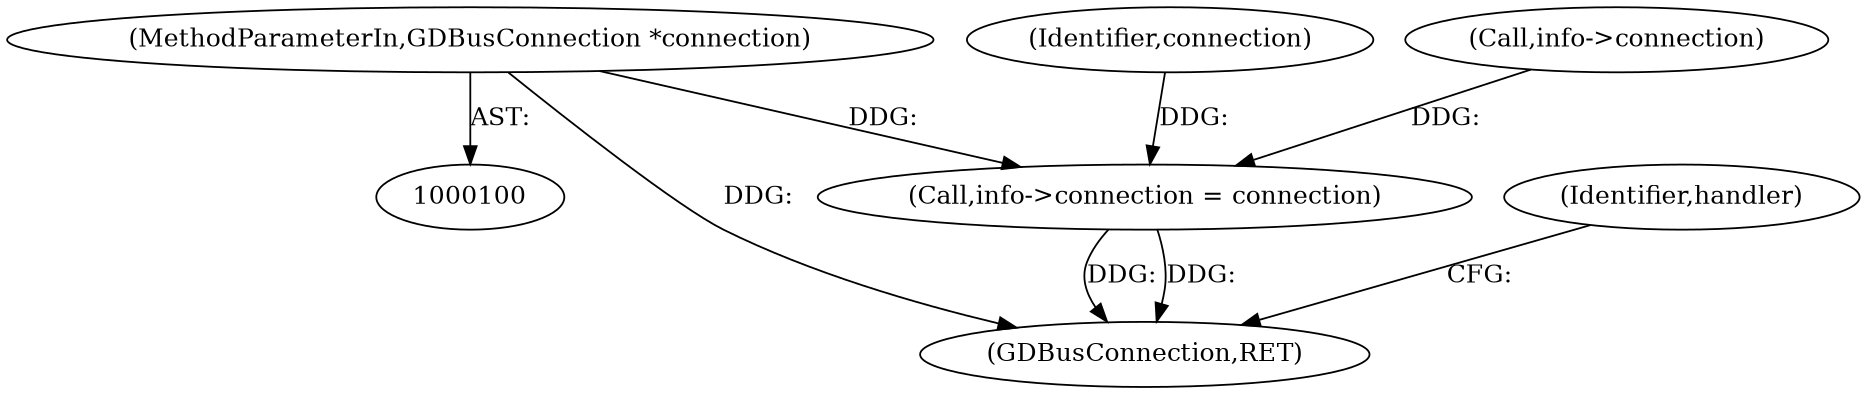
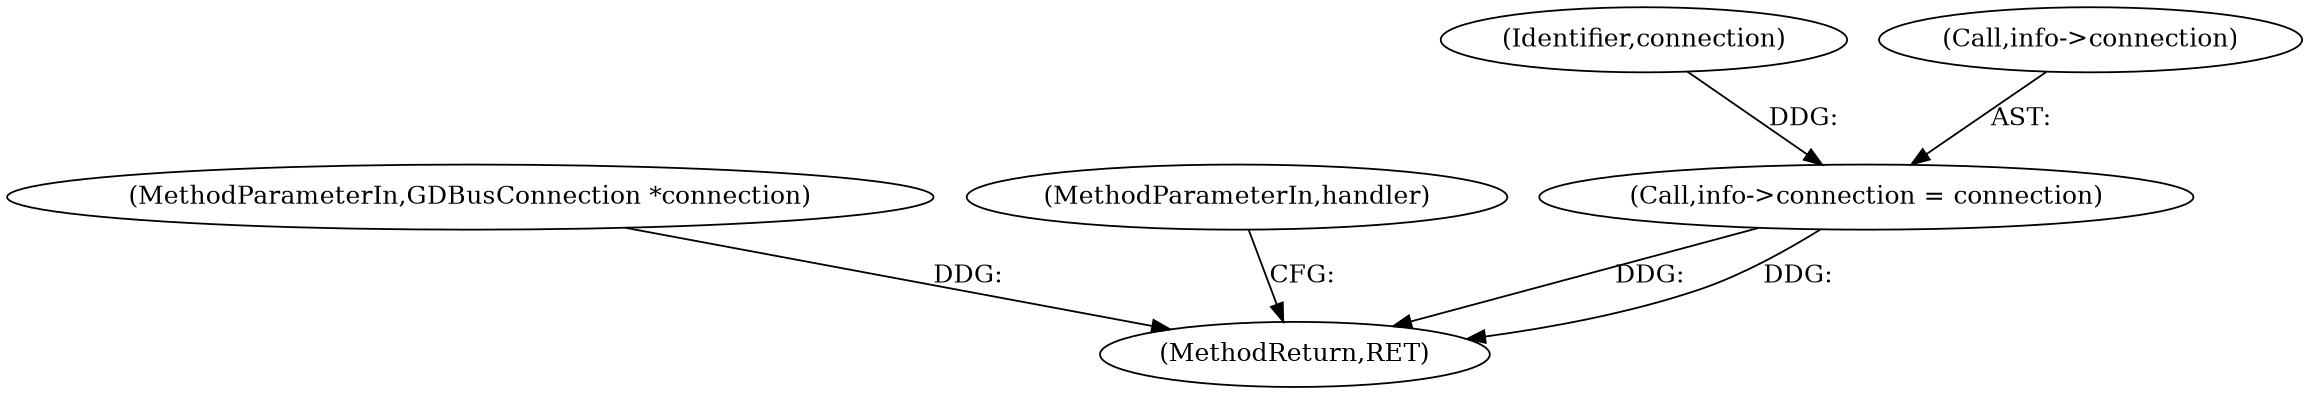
(801, 117) -> none
(1450, 118) -> (2026, 118)
(470, 197) -> none
(1682, 197) -> (1237, 197)
(1145, 354) -> (1295, 354)
